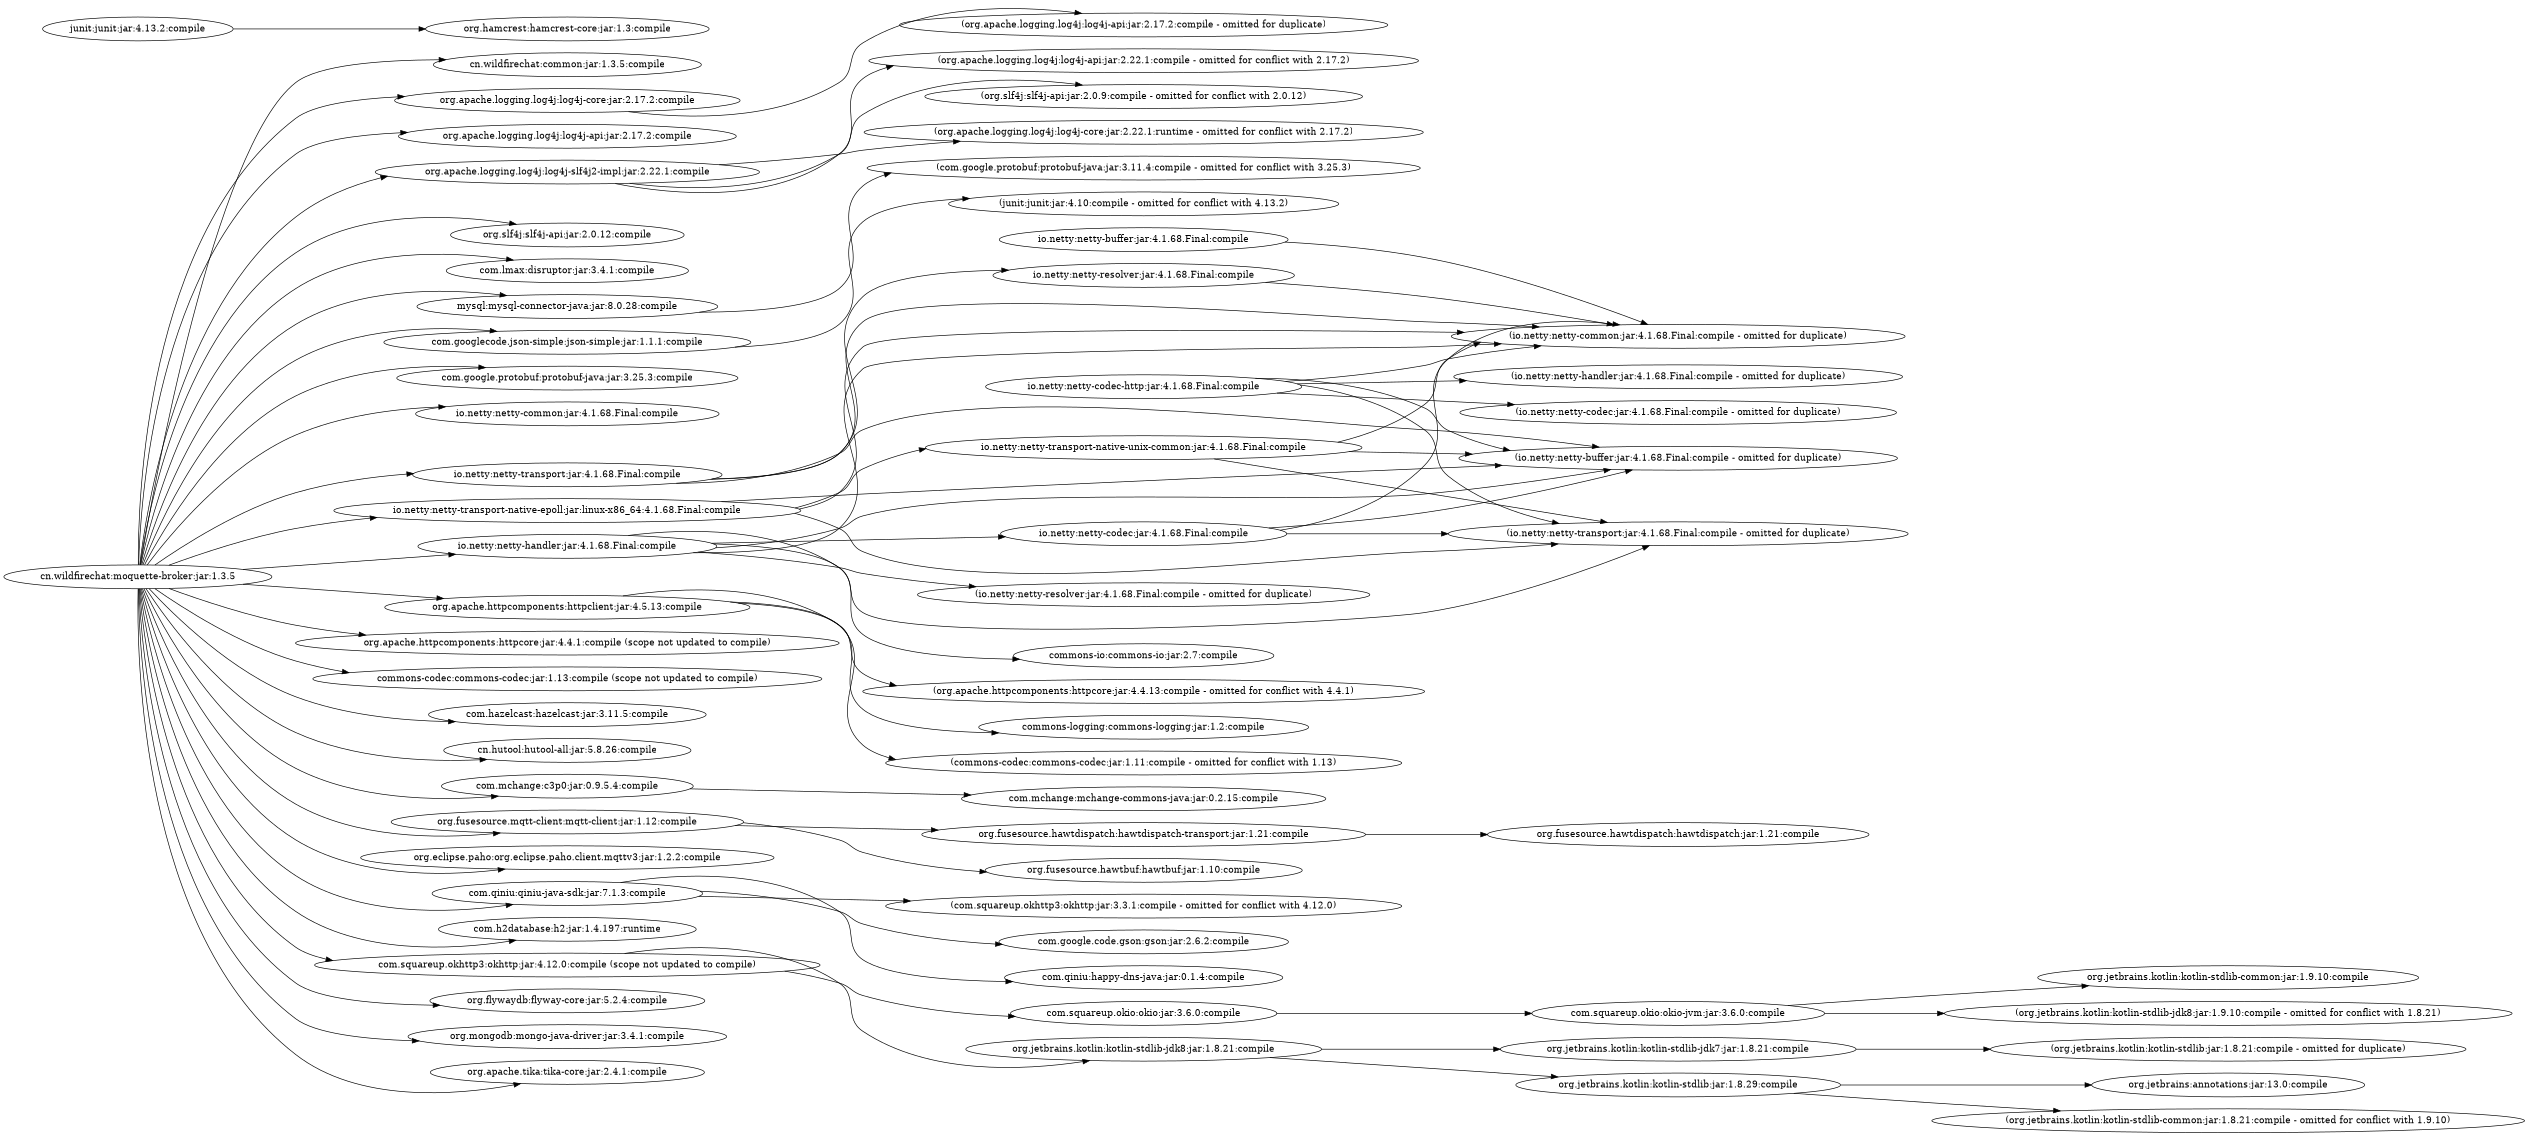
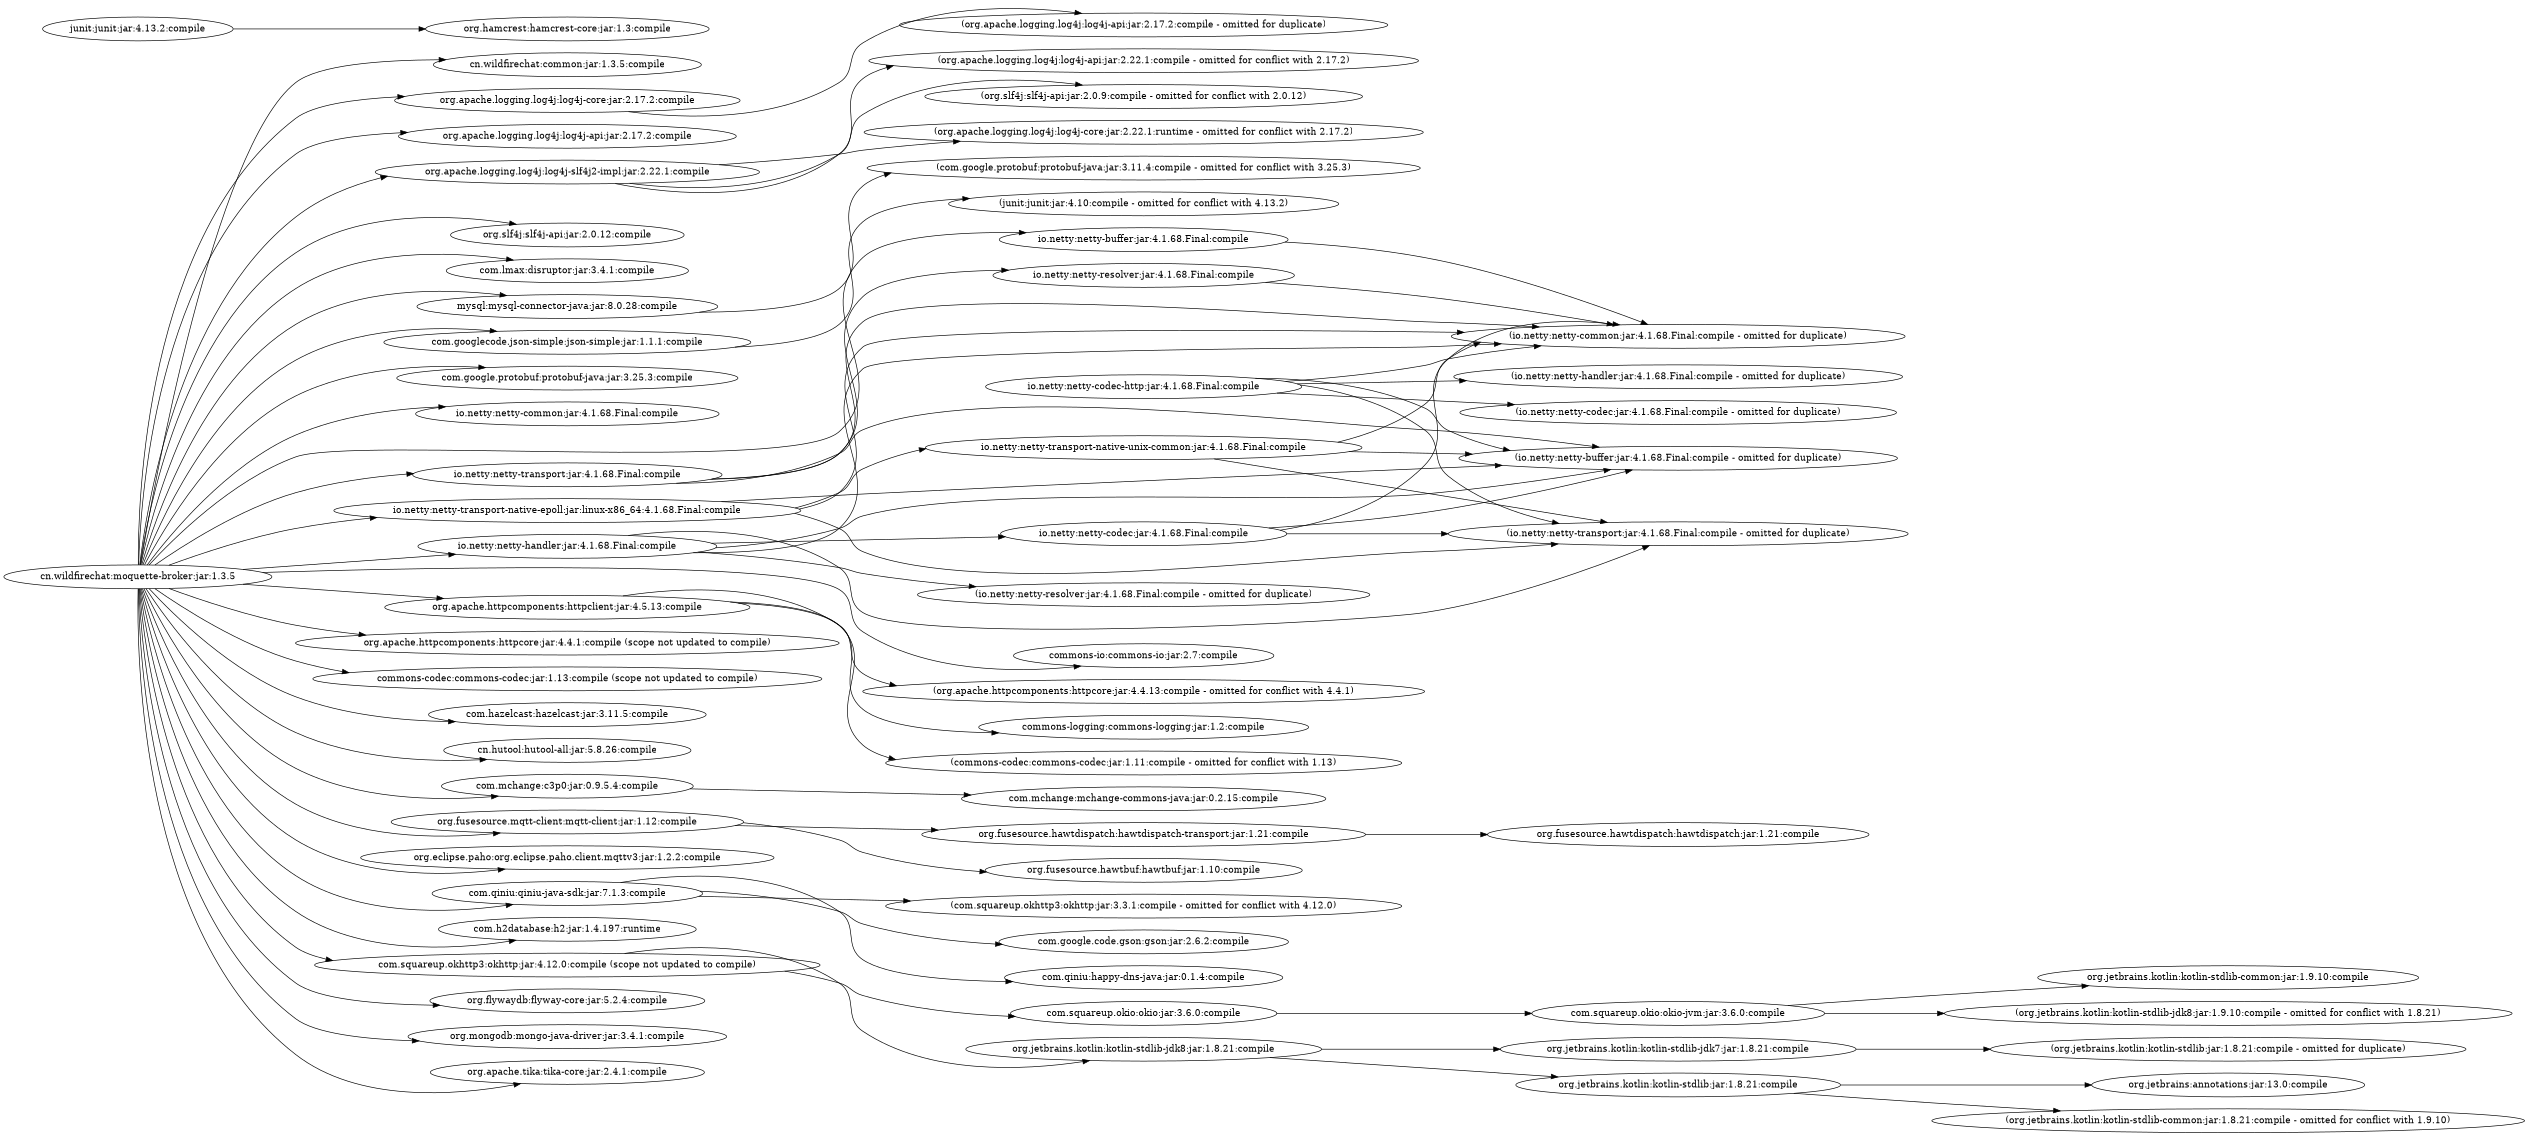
none -> (650, 452)
(851, 613) -> (686, 570)
(1678, 1085) -> (1678, 1085)
